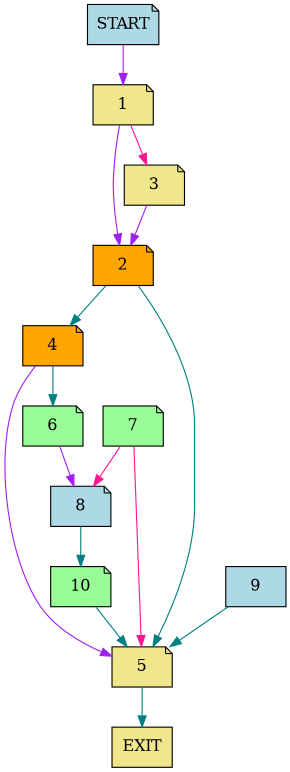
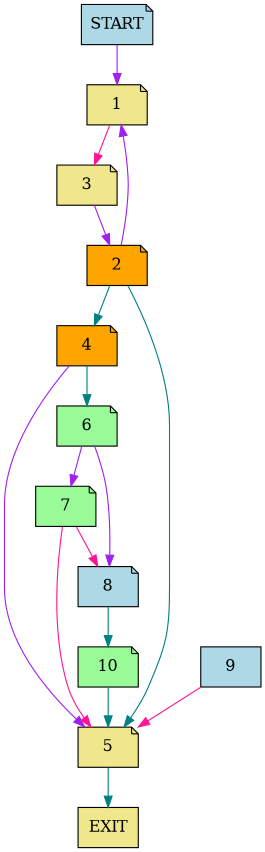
(113, 180) -> (128, 191)
none -> (78, 461)
(204, 623) -> (174, 704)
